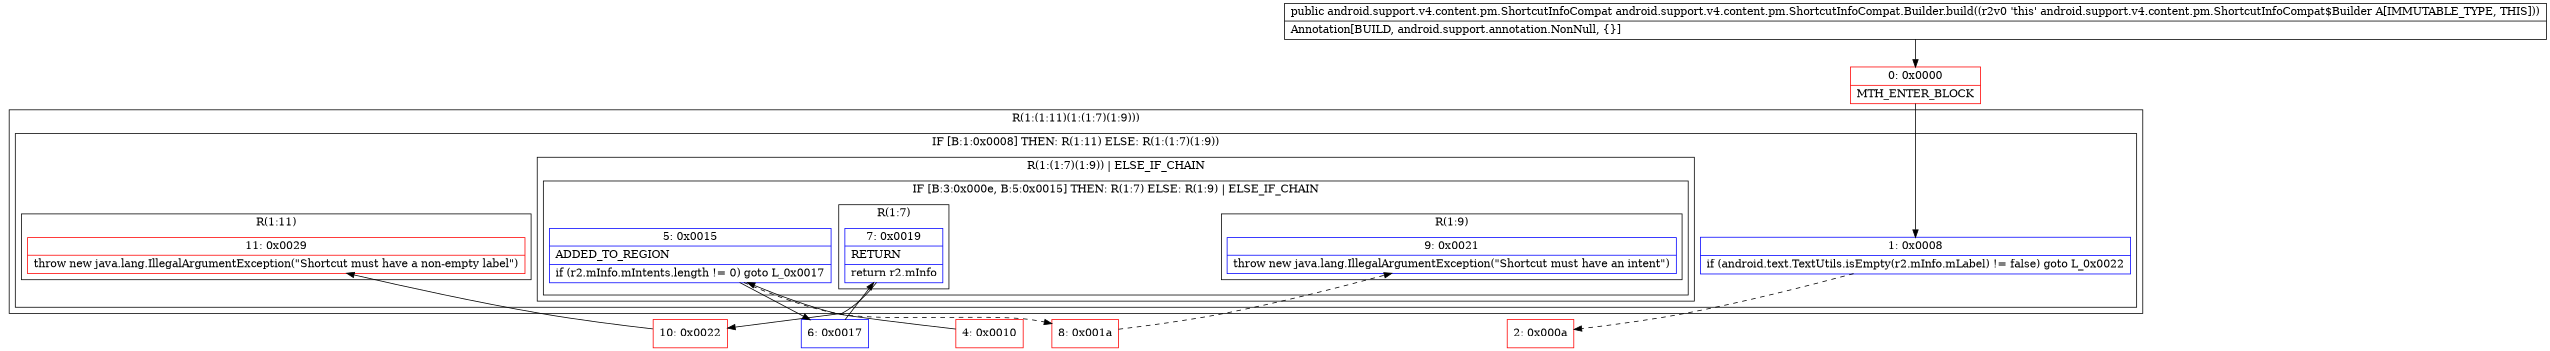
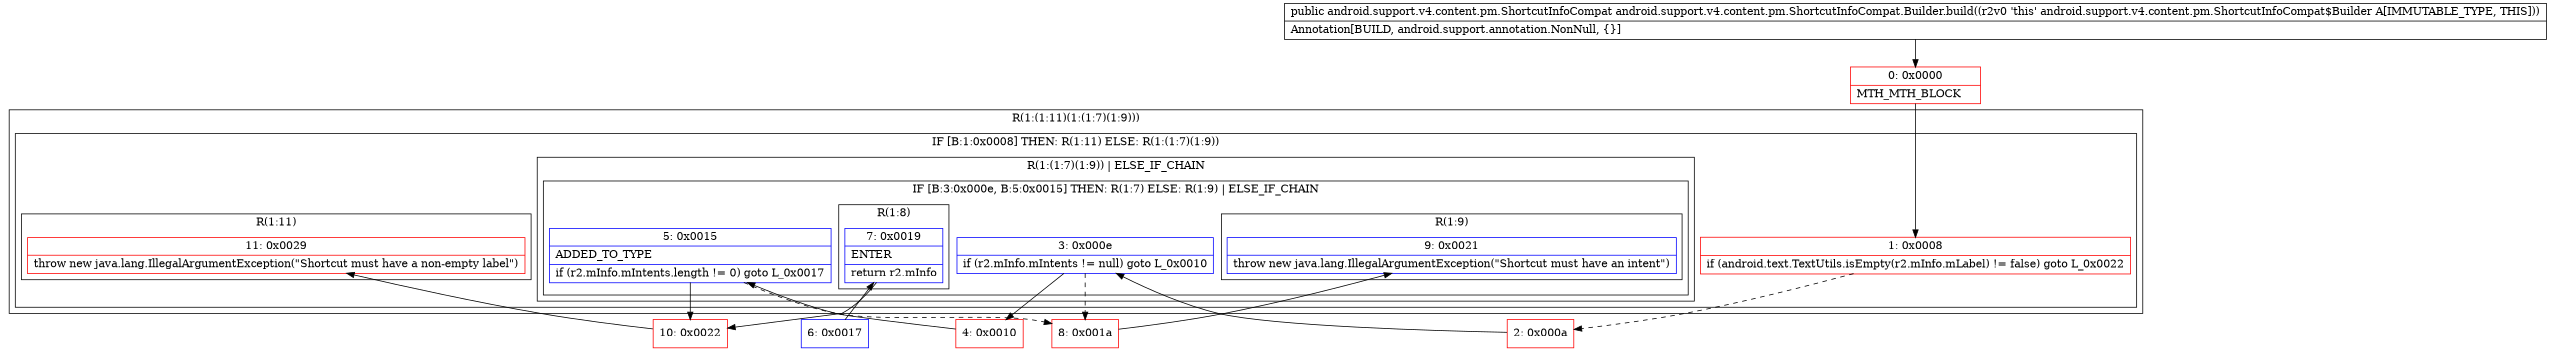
(1915, 94) -> (1909, 94)
(894, 214) -> (894, 214)
(613, 255) -> (604, 255)
(876, 255) -> (871, 255)
none -> (1085, 256)
(1915, 256) -> (1915, 256)
(772, 299) -> (690, 290)
(1192, 319) -> (1192, 319)
